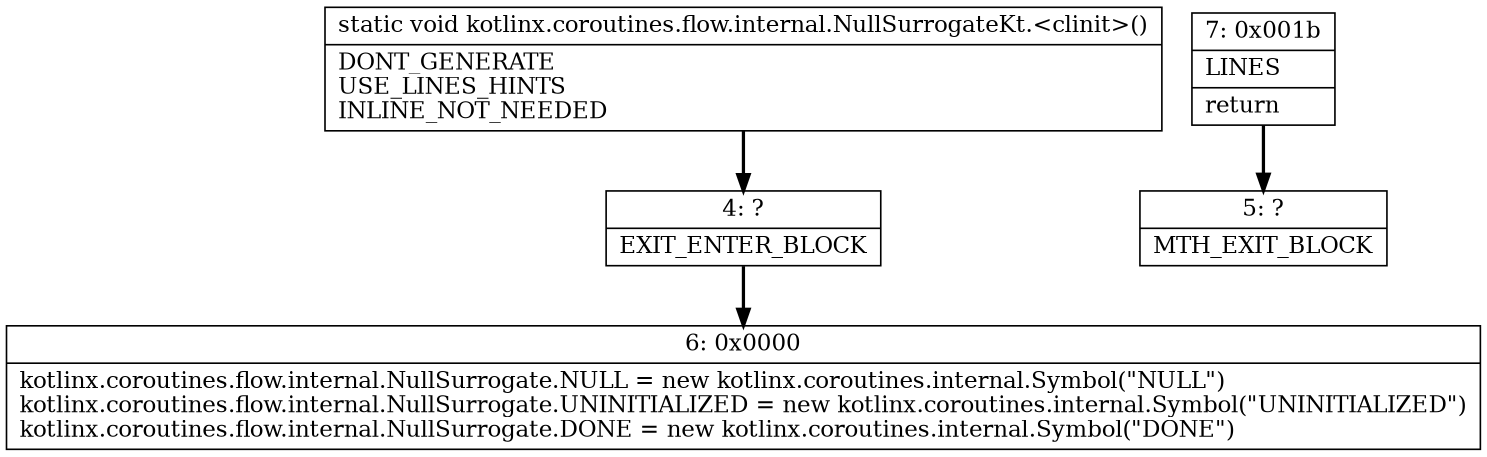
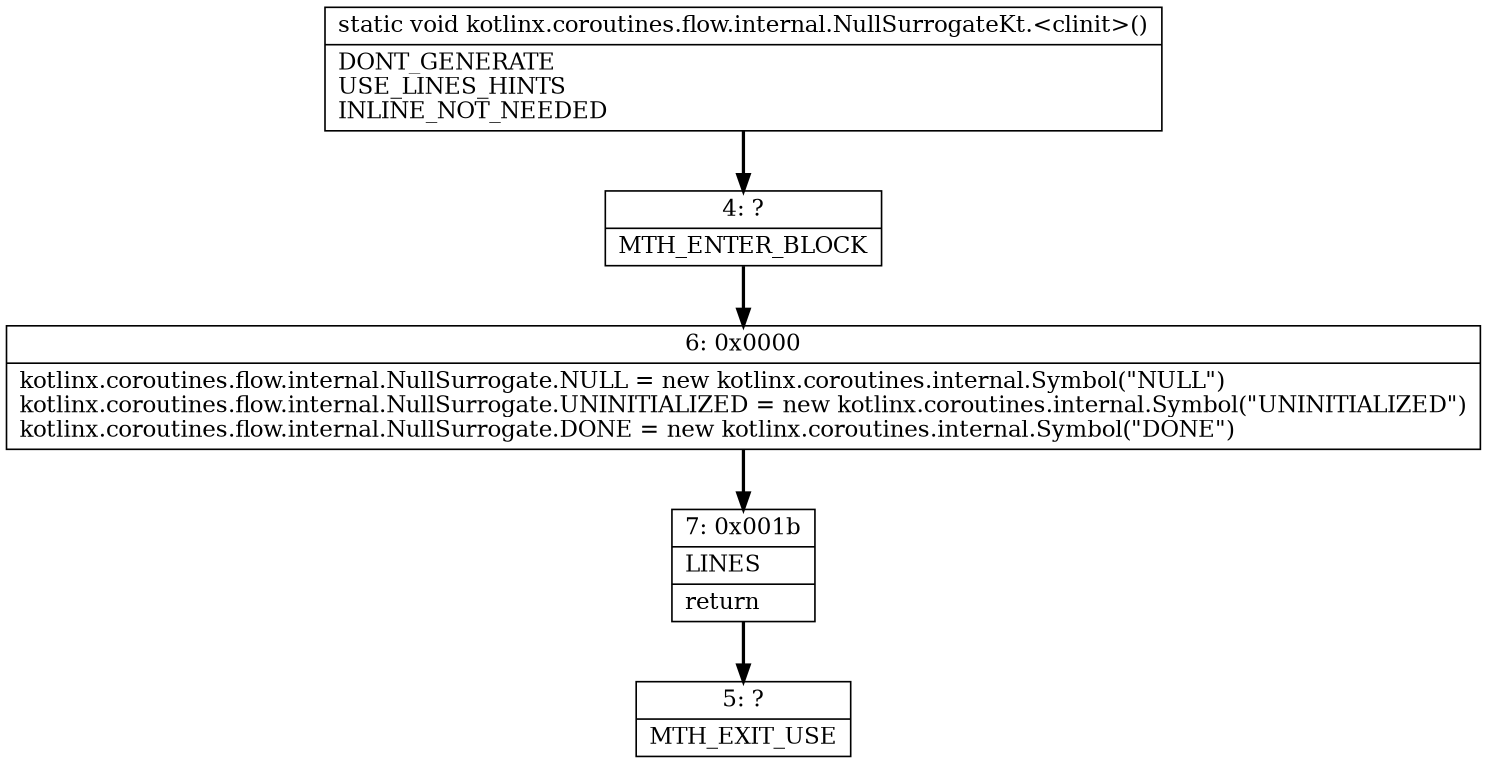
(743, 246) -> (743, 246)
(1263, 246) -> (743, 737)
none -> (743, 471)
